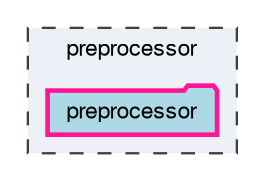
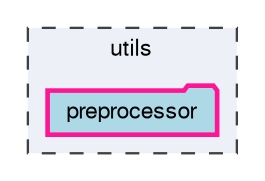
(132, 50) -> (132, 50)
